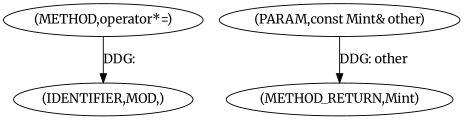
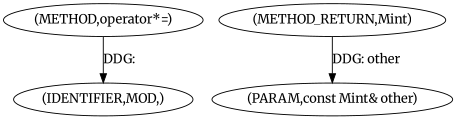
(340, 55) -> (332, 55)
